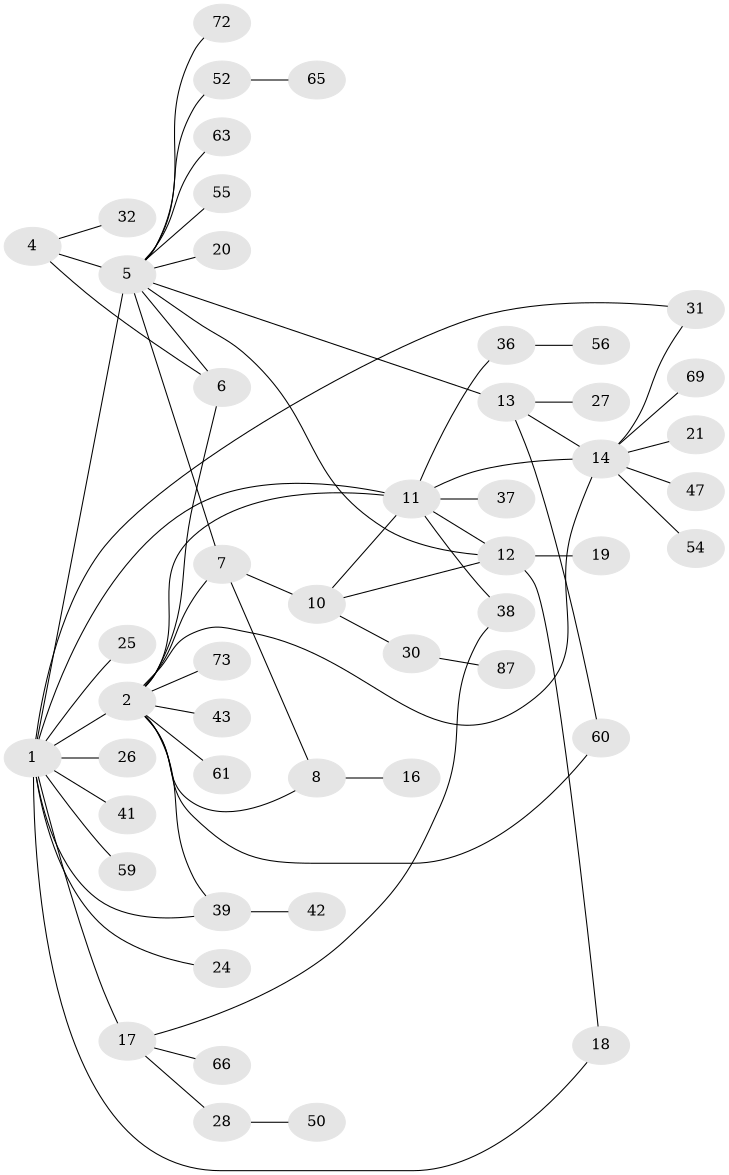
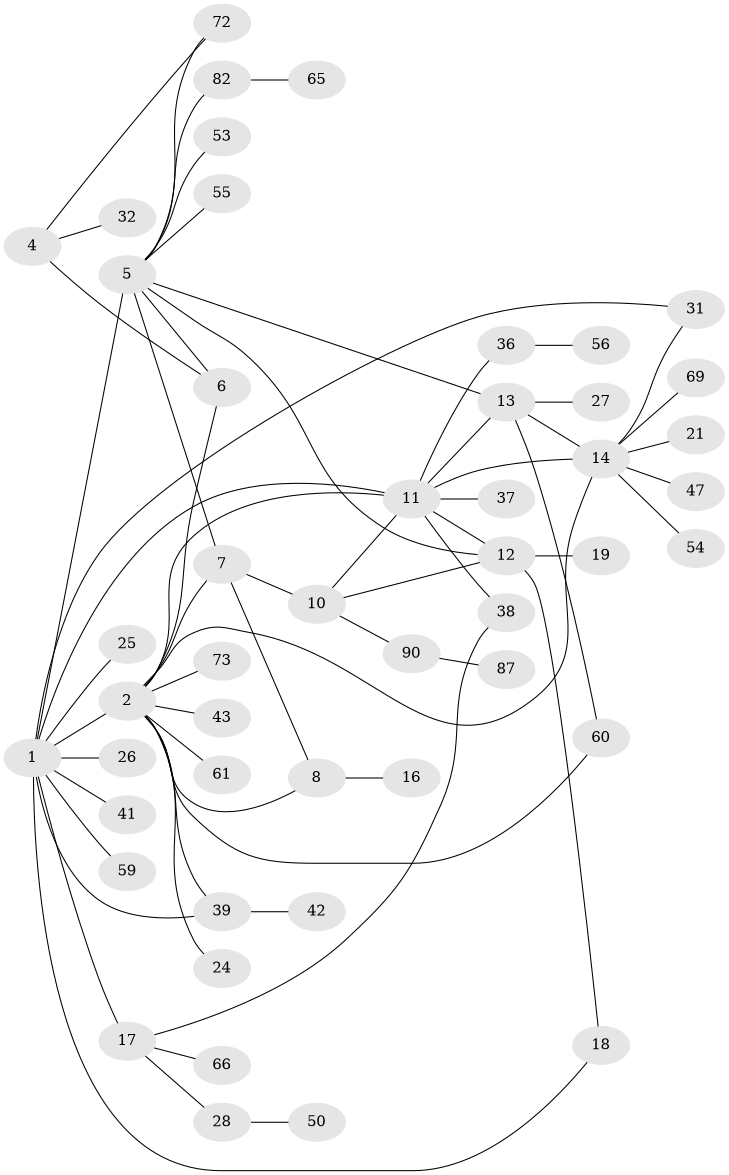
(222, 80) -> (222, 80)
(222, 137) -> (222, 137)
(222, 251) -> none
(80, 261) -> (124, 133)
none -> (459, 450)
(412, 654) -> (412, 654)
(81, 901) -> (174, 847)
